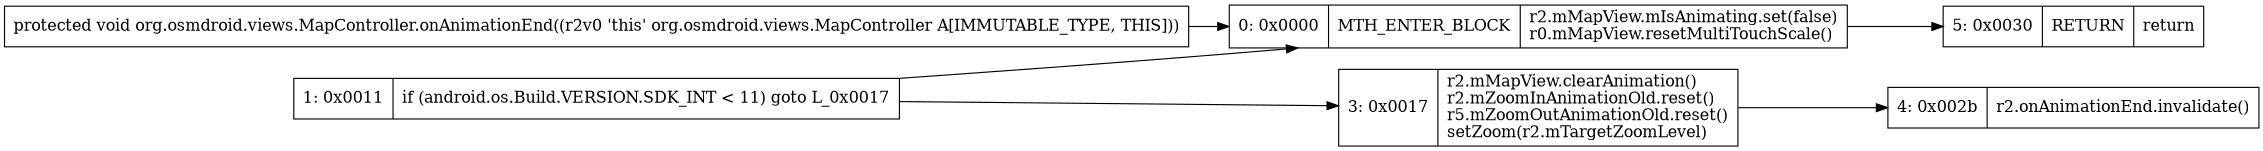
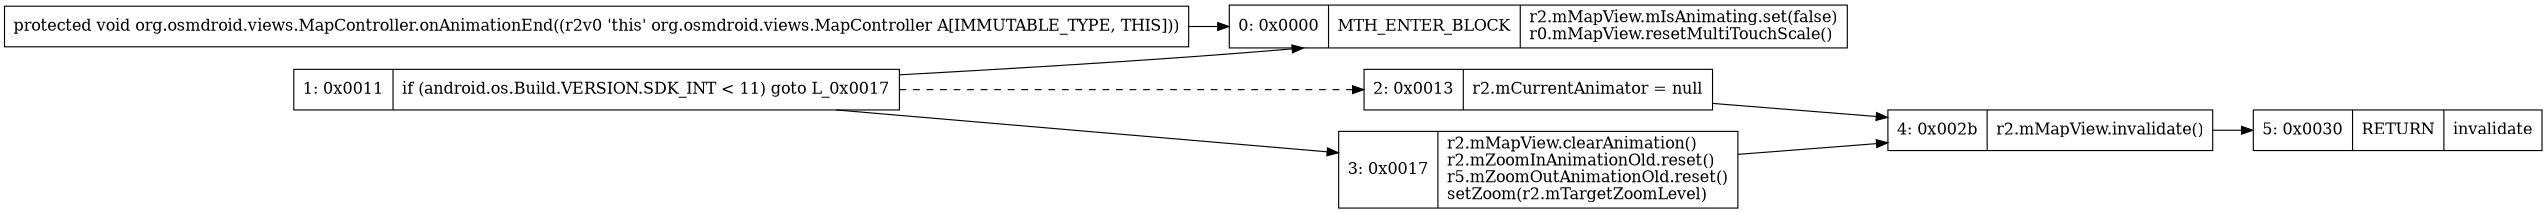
(2169, 26) -> (2493, 130)
(1889, 27) -> (2227, 130)
none -> (1538, 90)
(2123, 107) -> (2100, 130)
